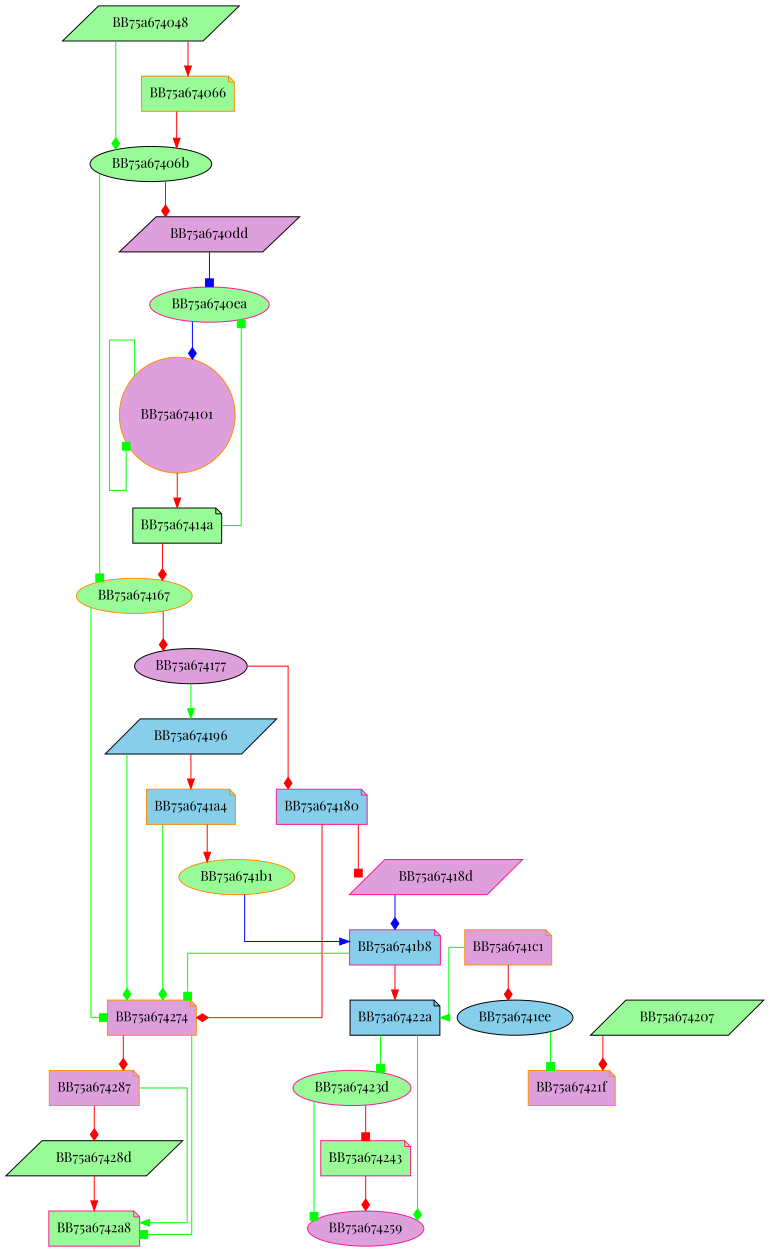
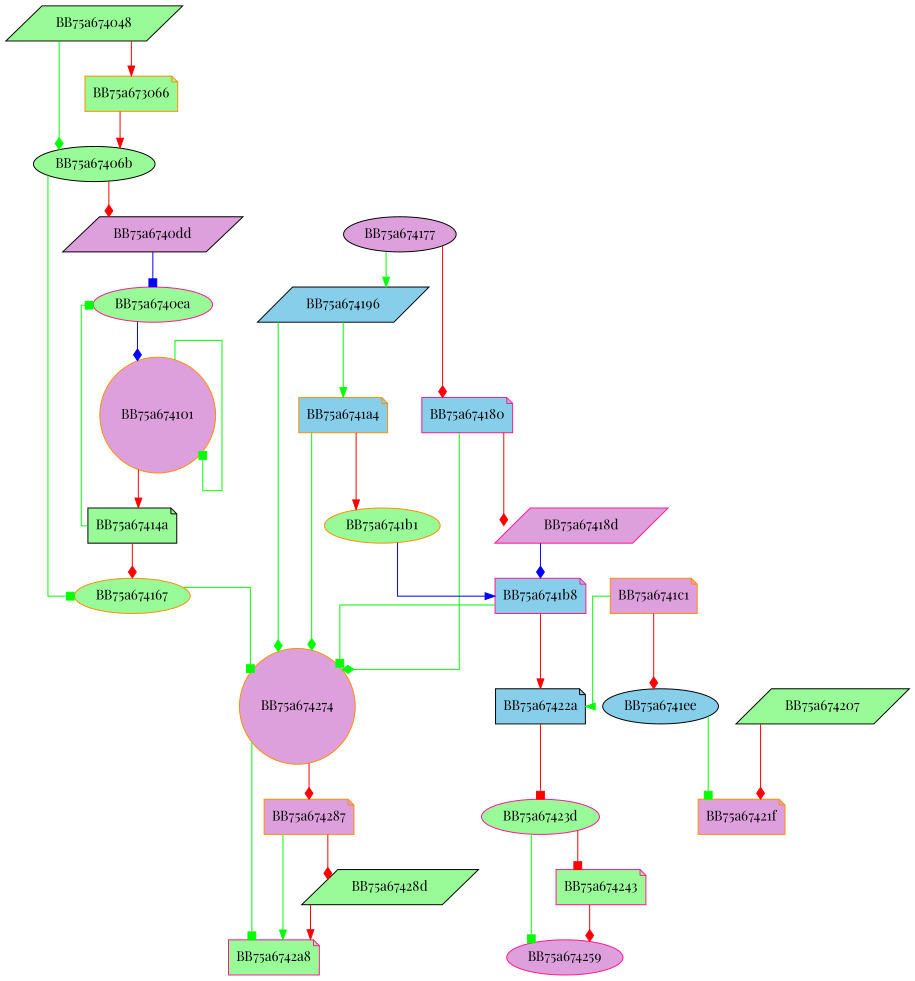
(188, 94) -> (131, 94)
(163, 625) -> none
(191, 767) -> (343, 355)
(358, 846) -> (504, 473)
(322, 978) -> (459, 613)
(152, 1018) -> (297, 706)
(381, 1049) -> (540, 757)
(418, 1122) -> none
